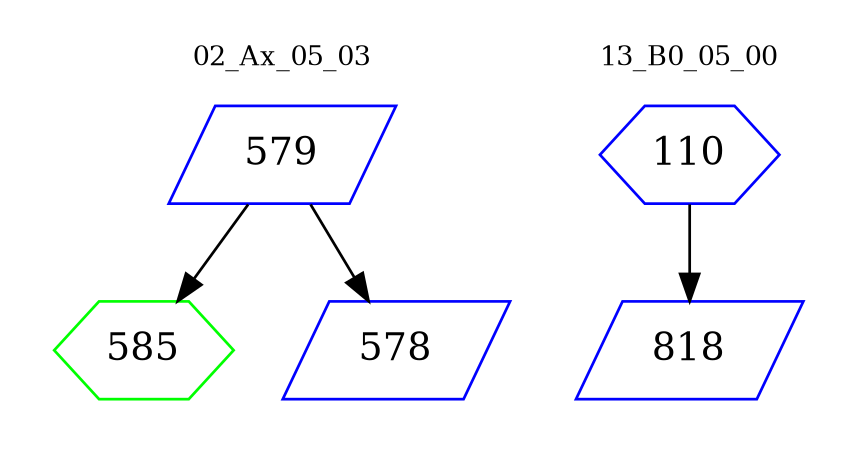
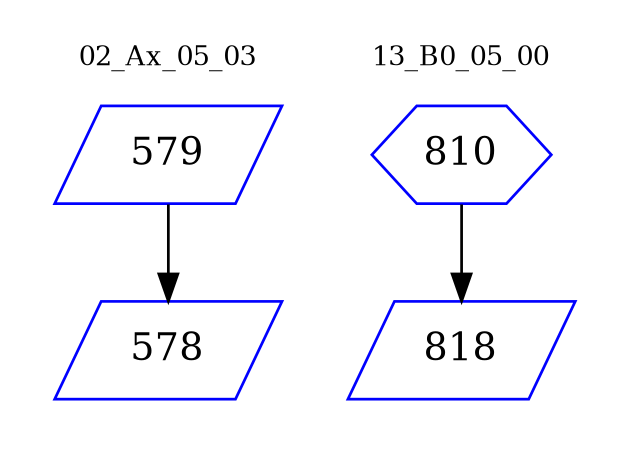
(690, 155) -> (462, 155)
(144, 350) -> none
